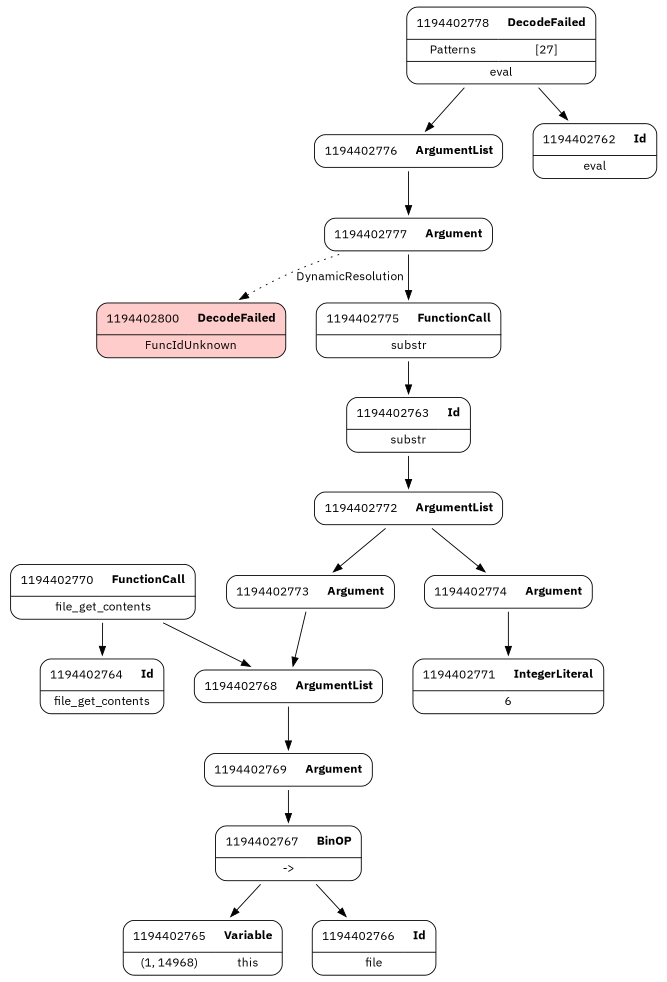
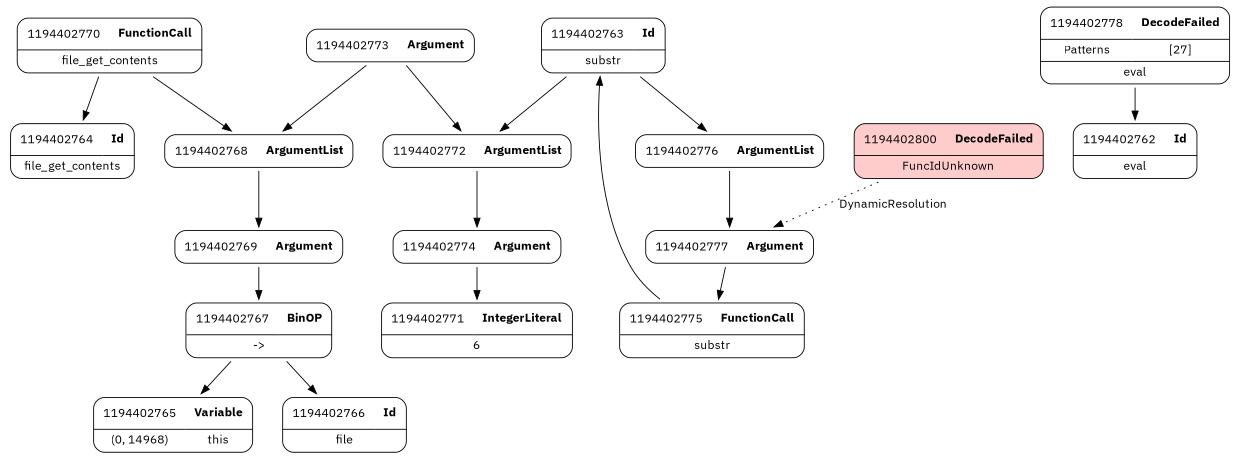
(448, 106) -> (670, 101)
(292, 272) -> (830, 203)
(363, 547) -> (431, 95)
(170, 963) -> (140, 440)
